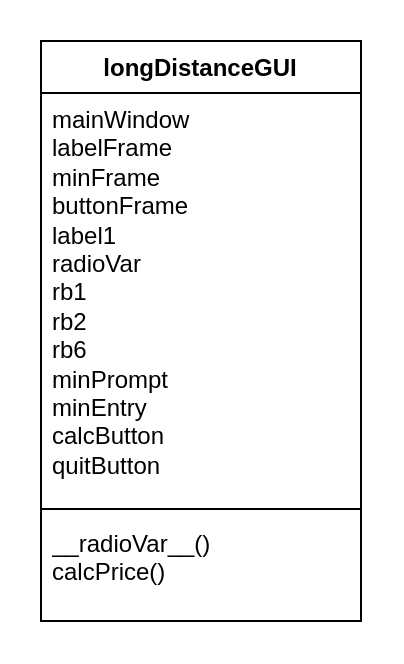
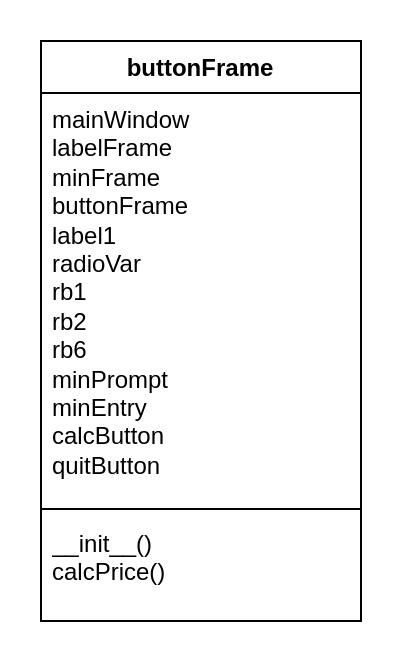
(201, 69) -> (201, 69)
(144, 560) -> (121, 560)
